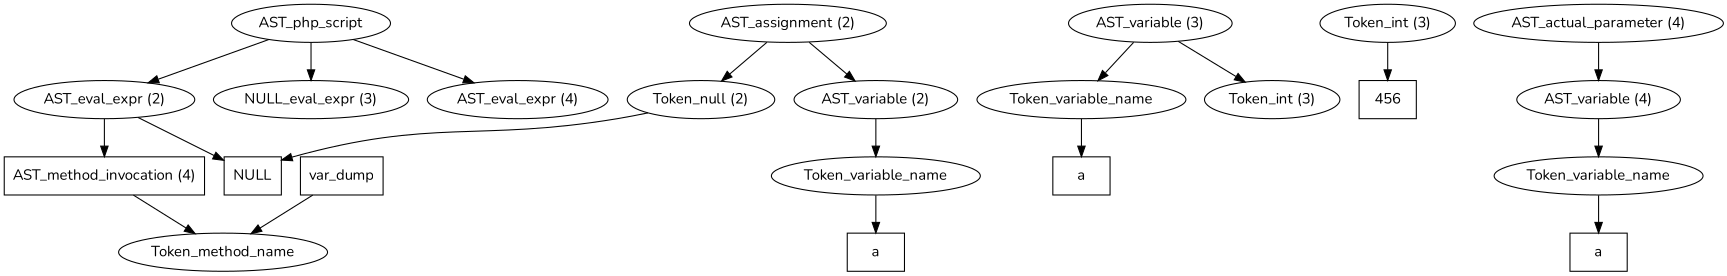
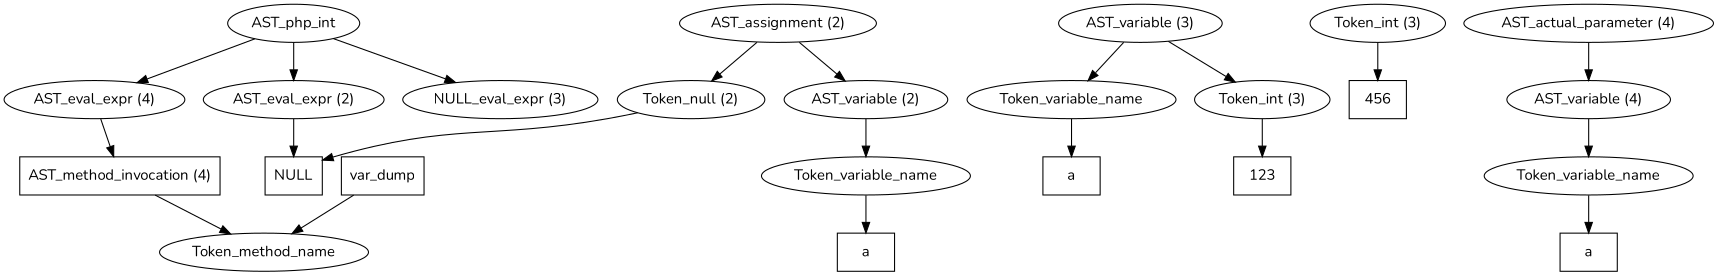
(311, 23) -> (294, 23)
(104, 133) -> (105, 133)
none -> (1262, 176)
